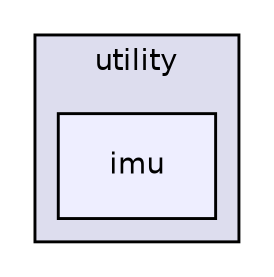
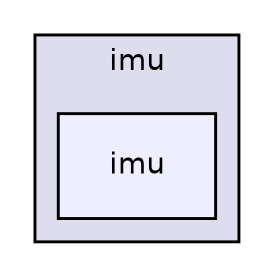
(137, 63) -> (137, 63)
